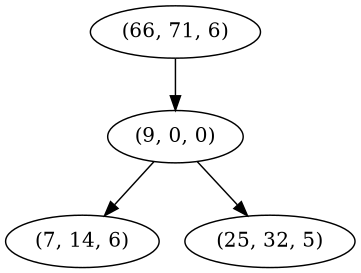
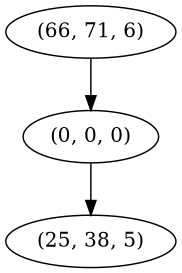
(175, 137) -> (91, 137)
(82, 241) -> none
(270, 241) -> (91, 241)
